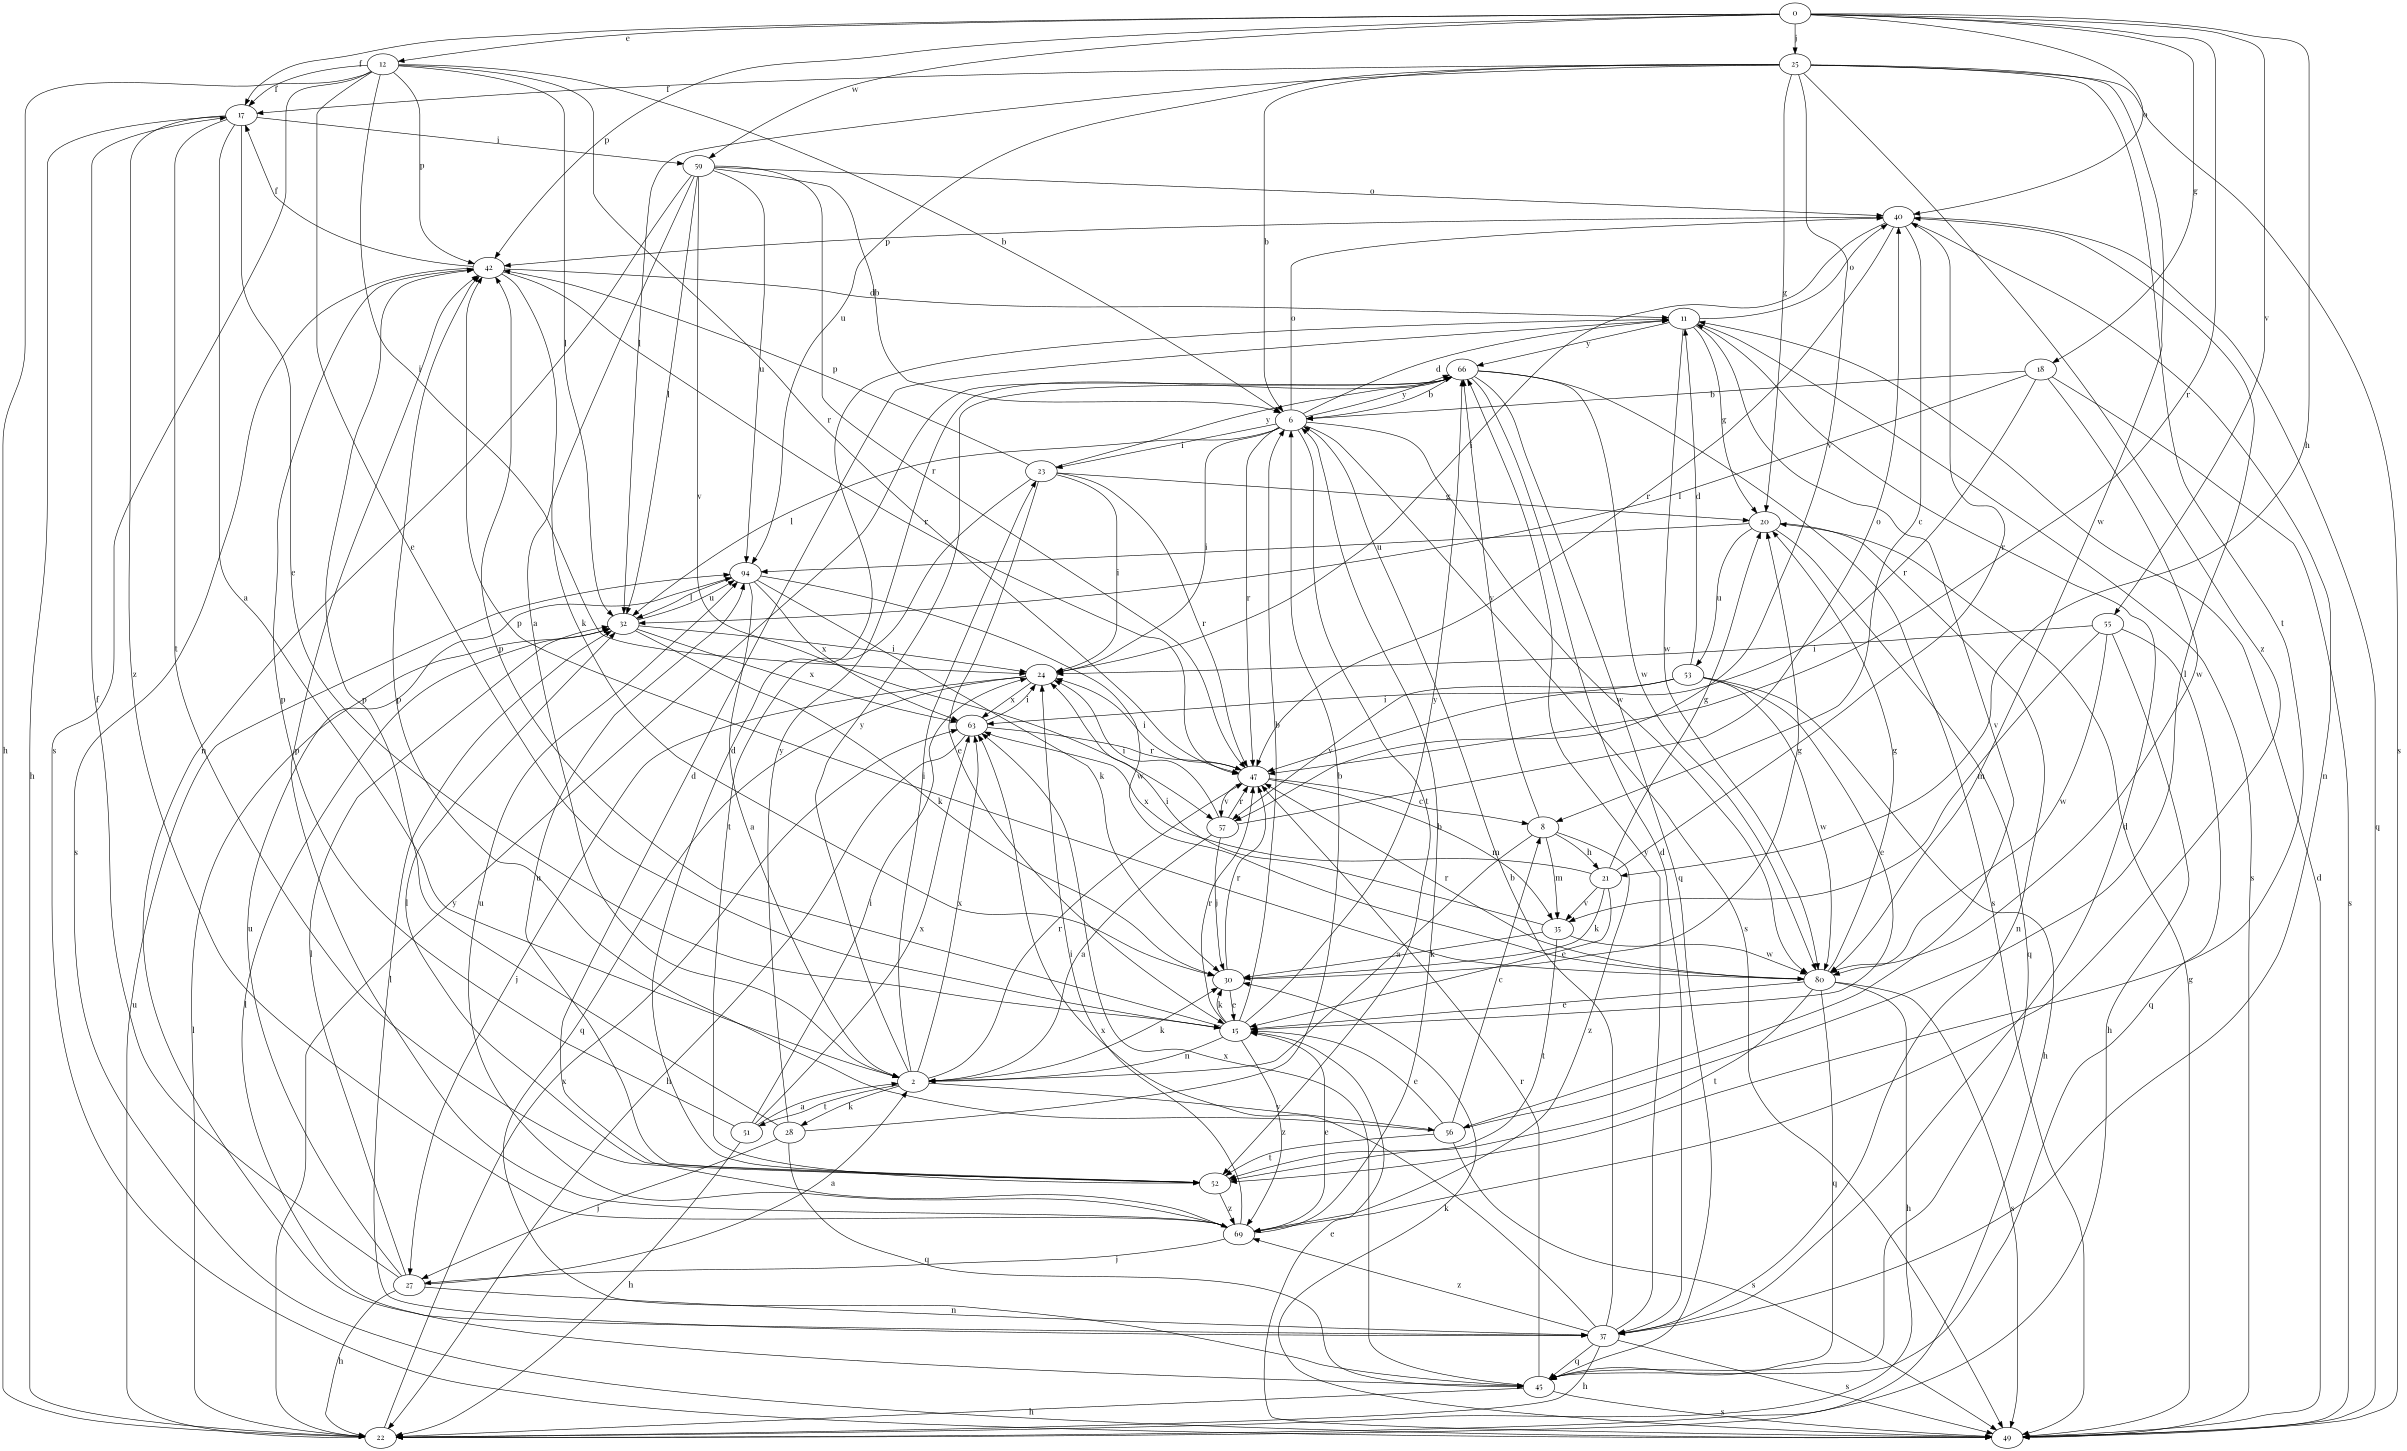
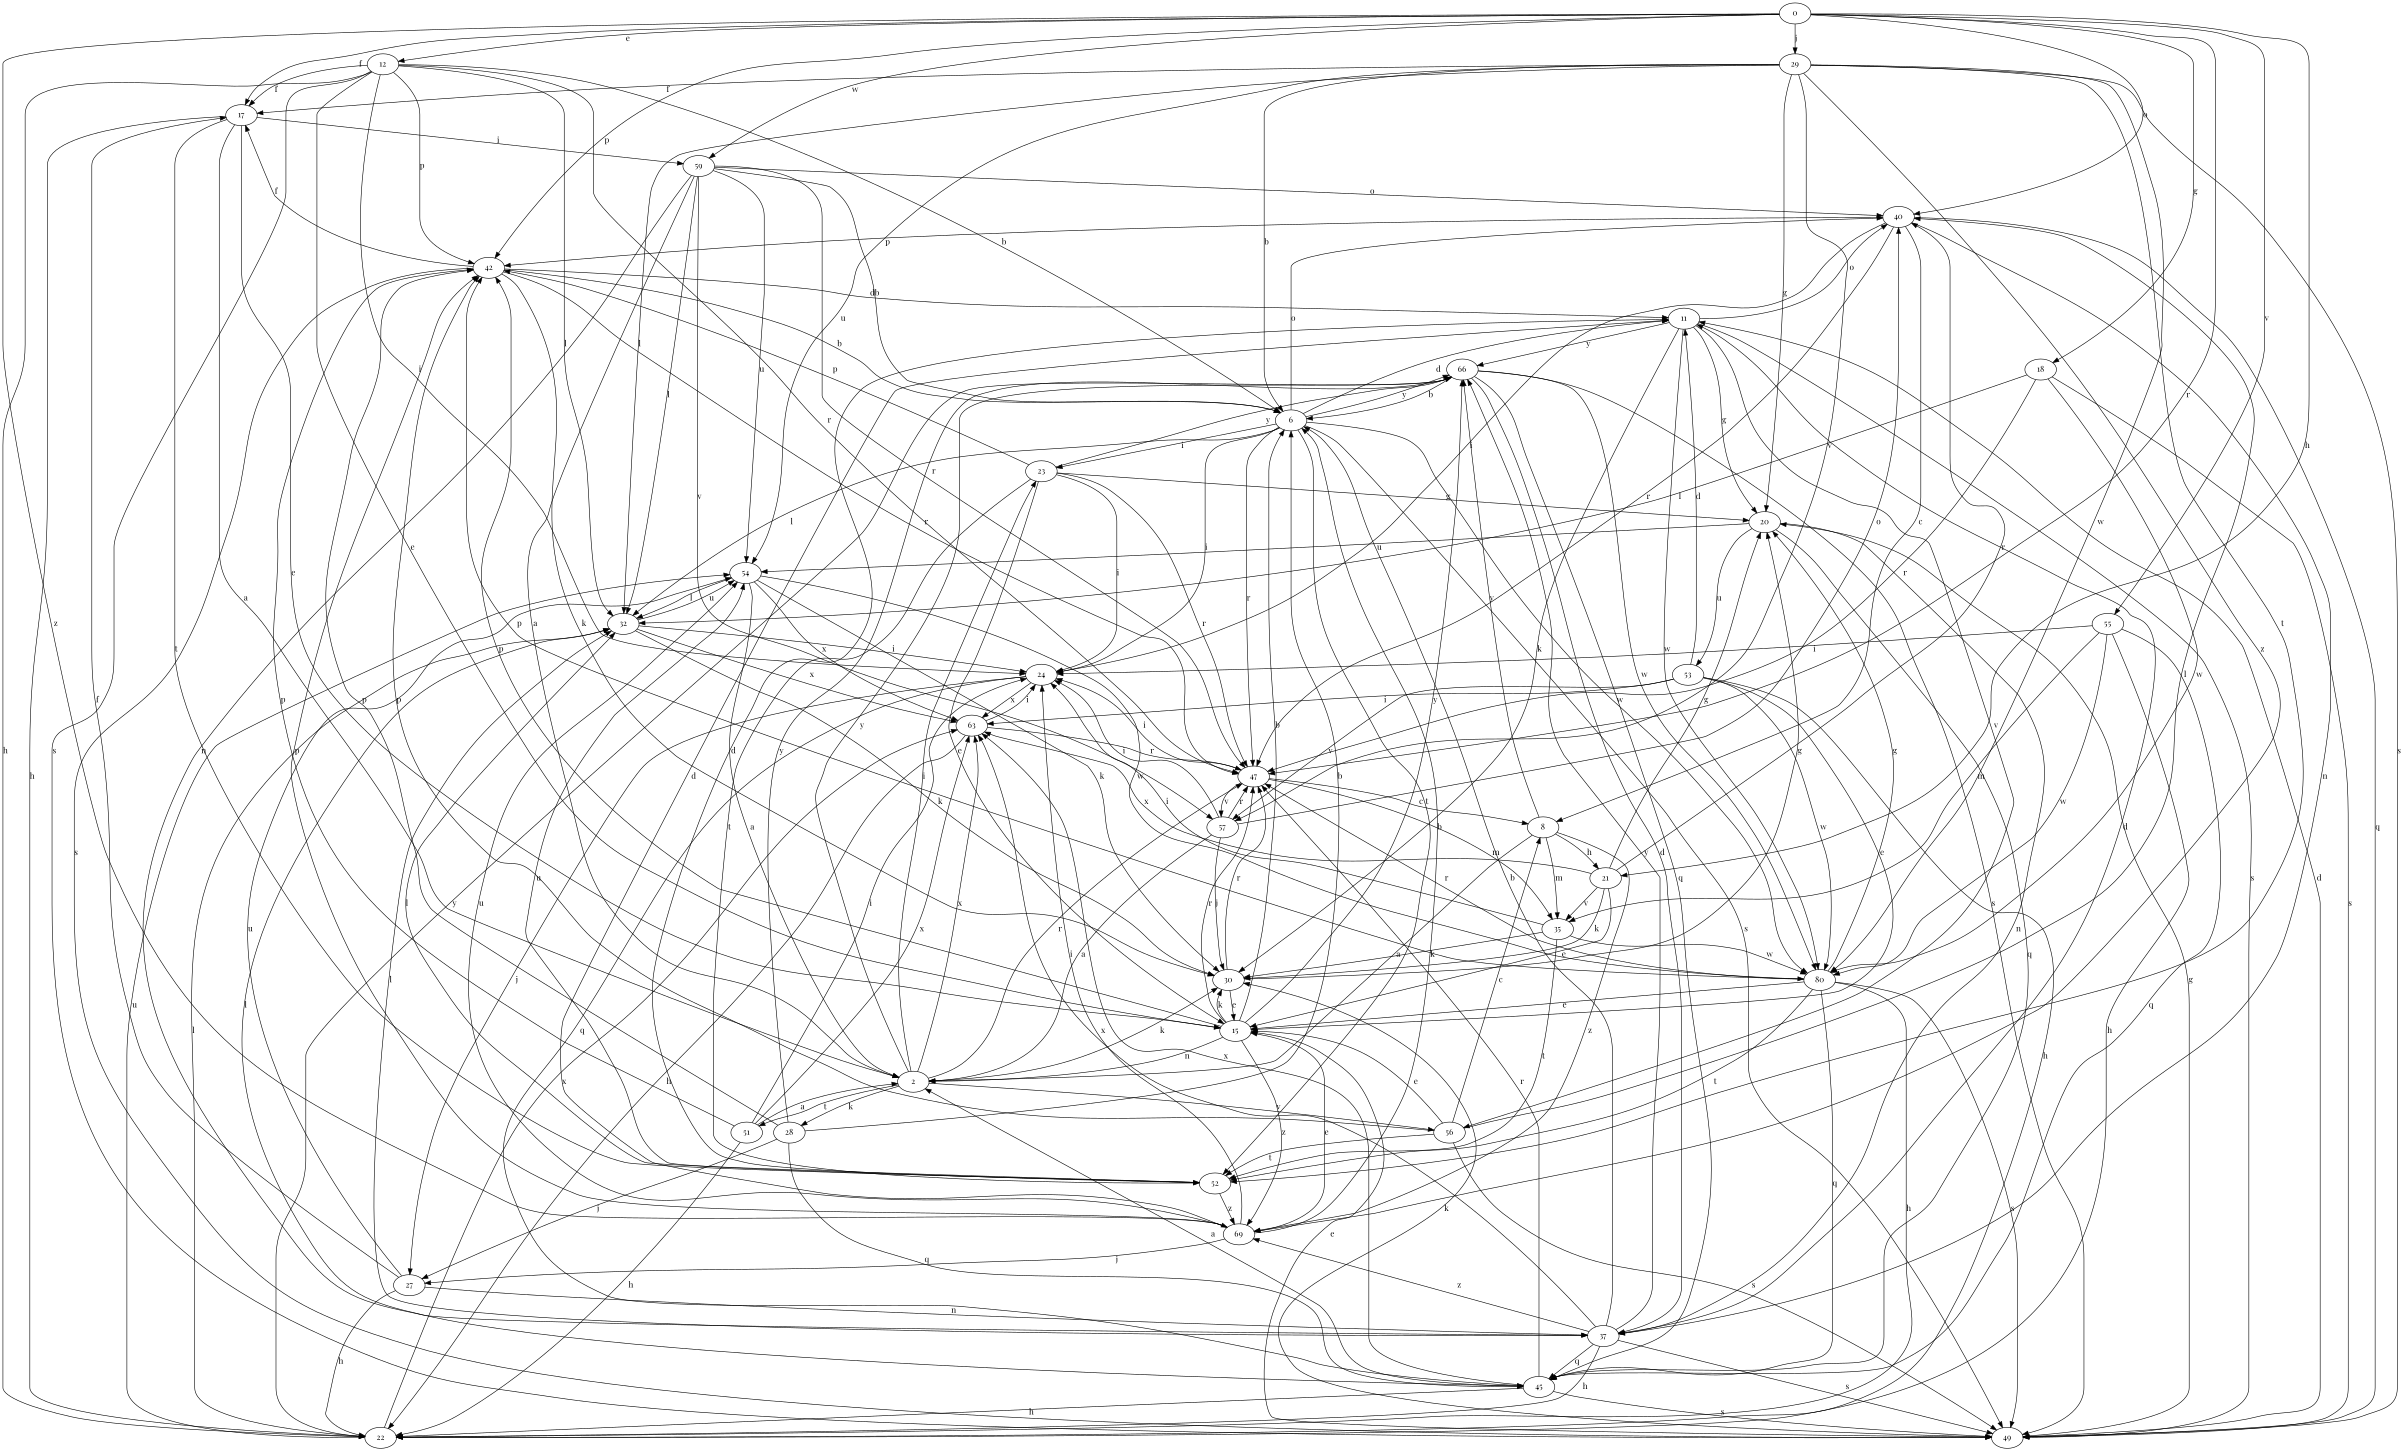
(1795, 64) -> (1795, 64)
(1669, 395) -> (866, 366)
(746, 573) -> (746, 573)
none -> (1533, 677)
(317, 888) -> none
(276, 1018) -> (3, 208)
(687, 1241) -> (1230, 1255)
